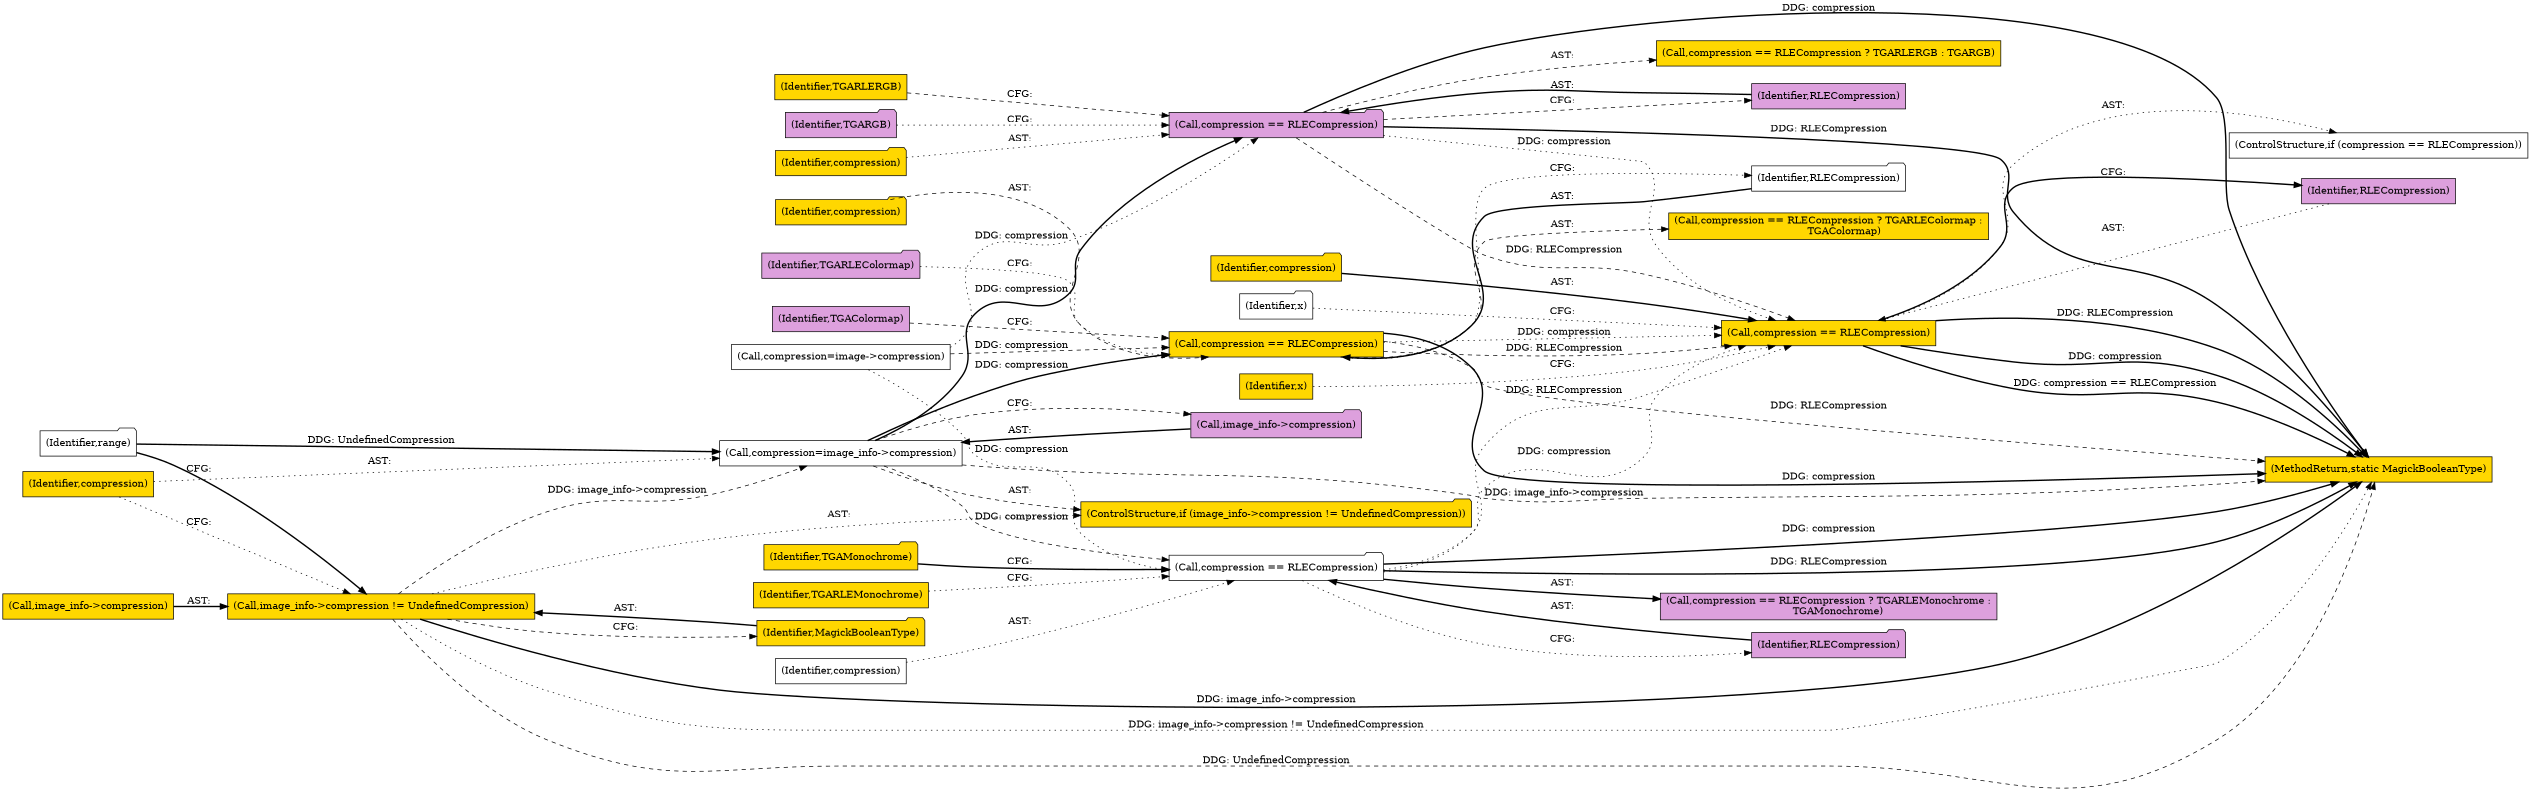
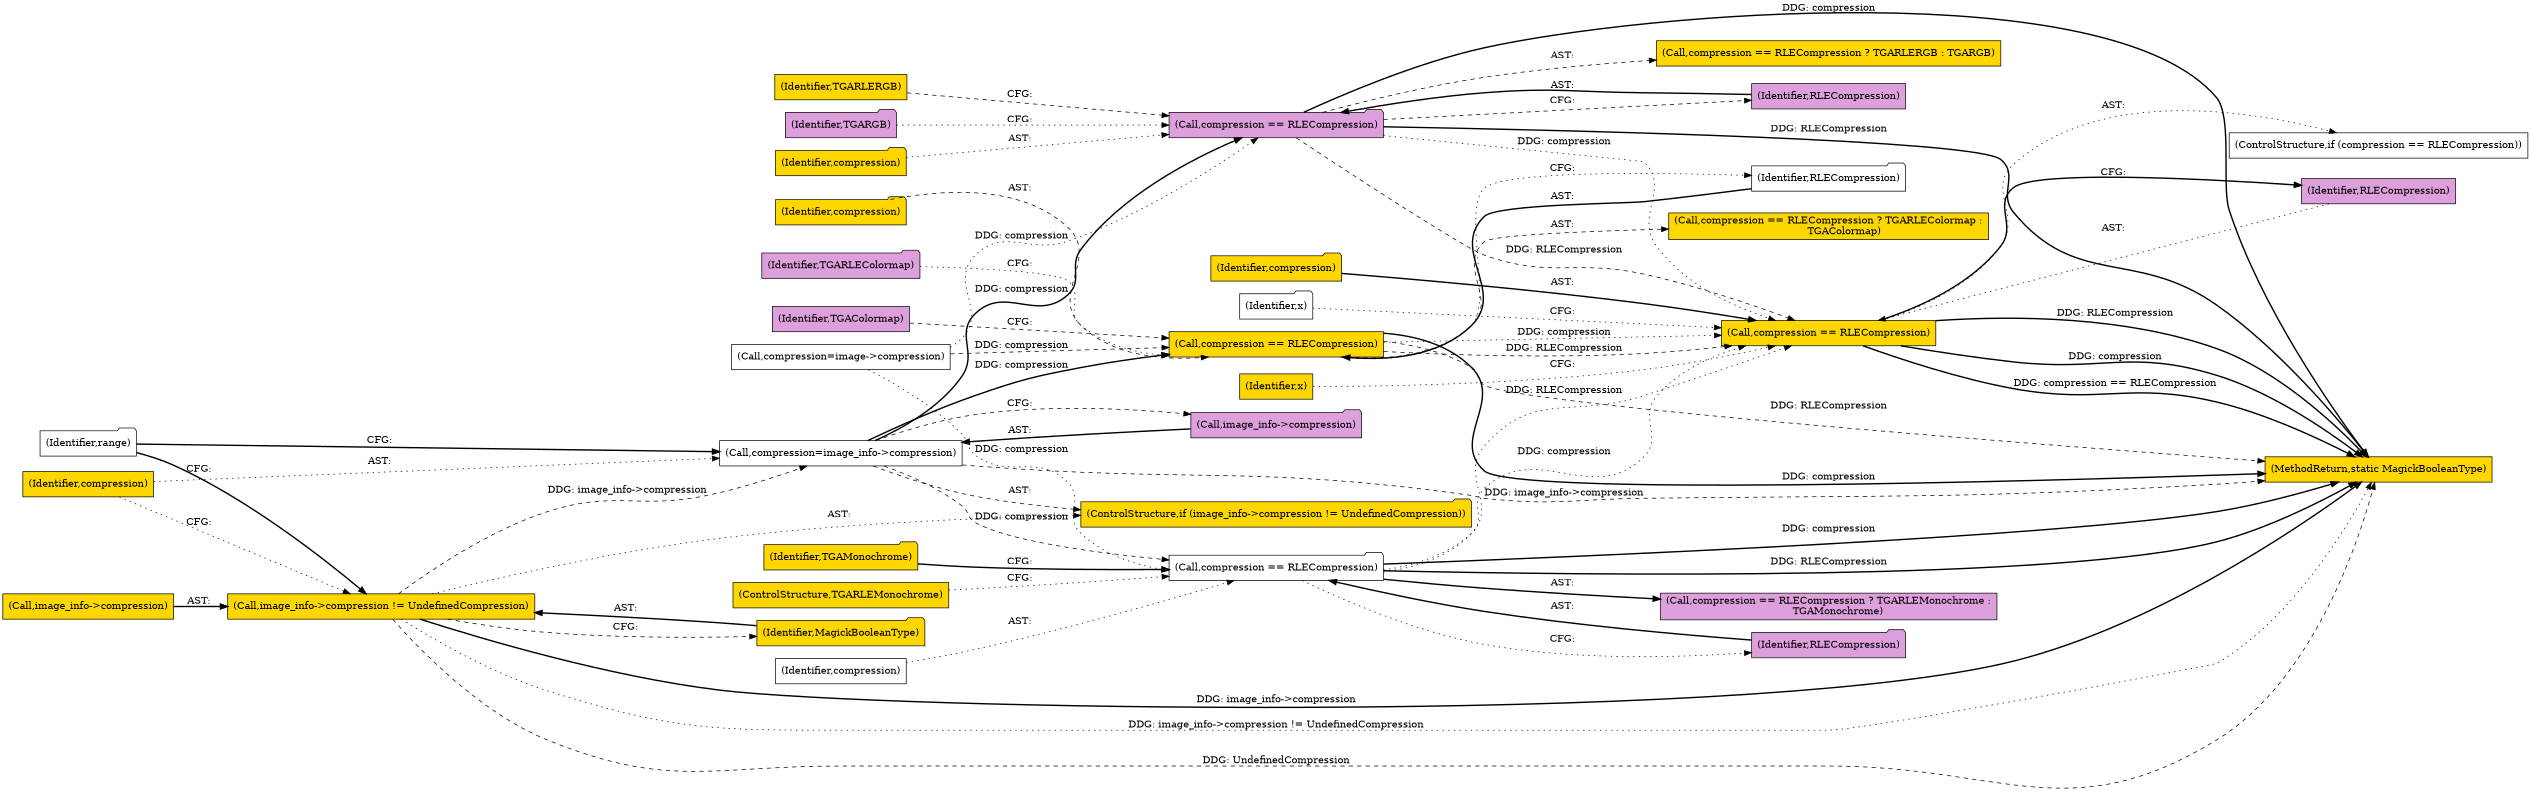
(381, 440) -> (381, 440)
(841, 595) -> (841, 595)
